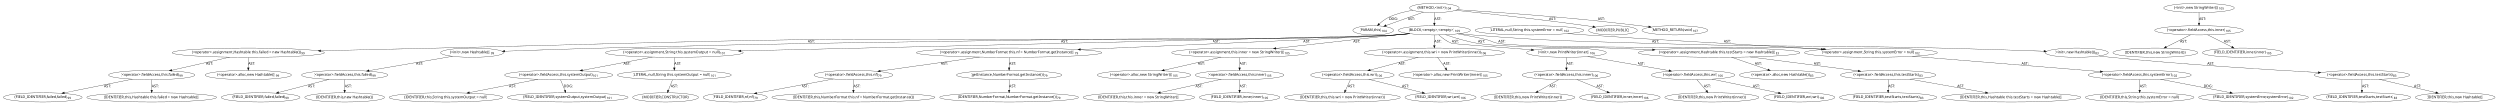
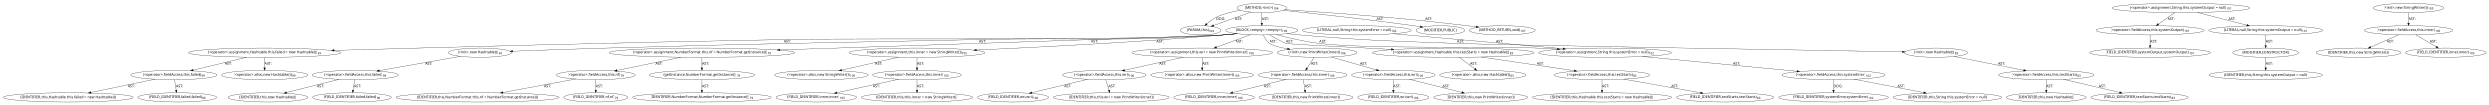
(1075, 43) -> none
(504, 86) -> (2266, 63)
(569, 86) -> (2154, 41)
